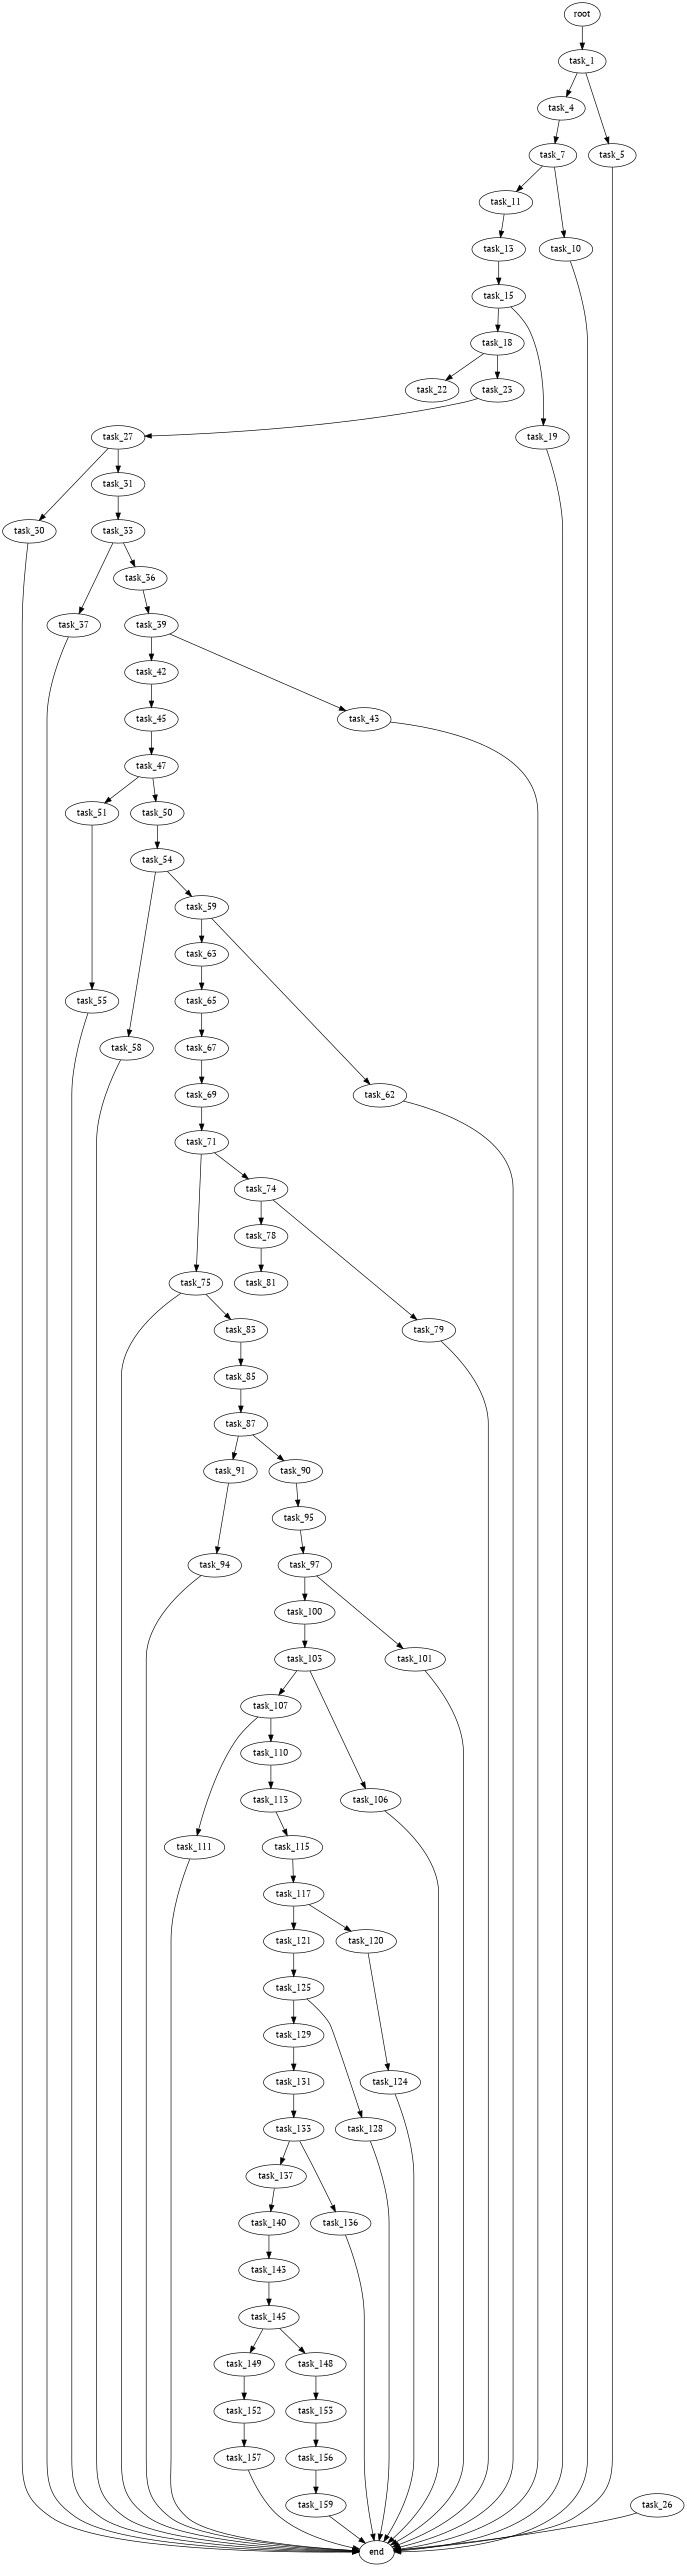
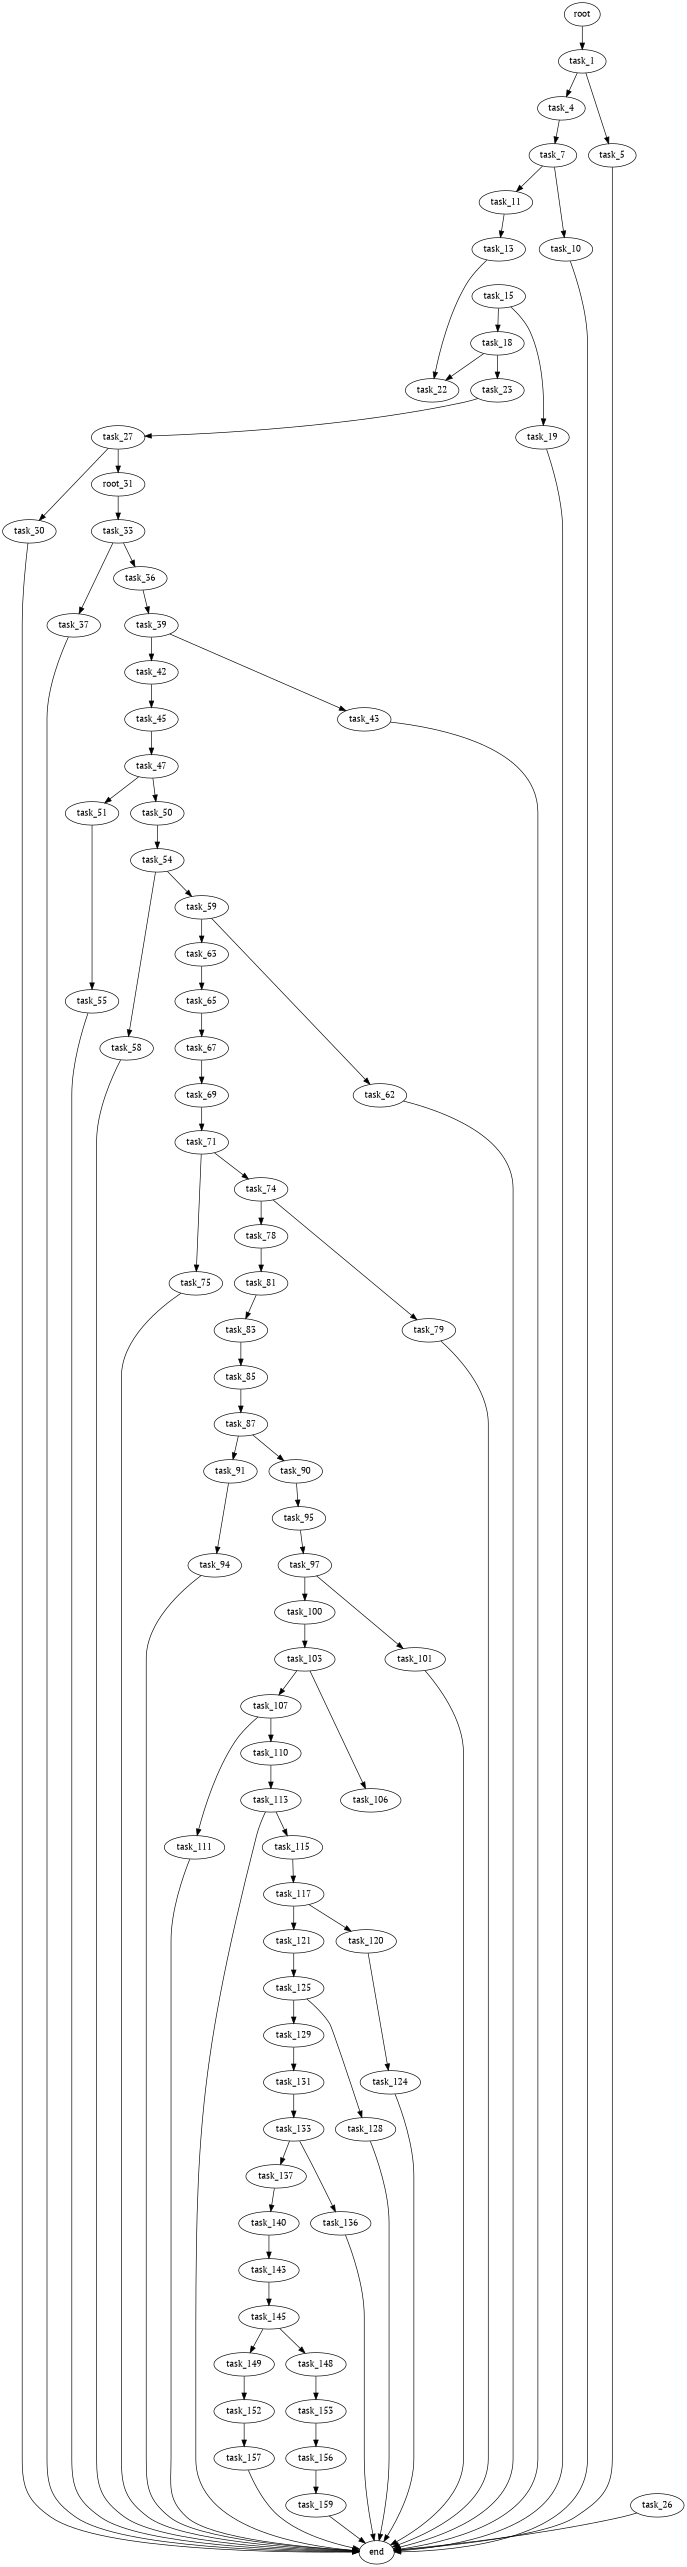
(499, 270) -> (453, 312)
(118, 484) -> (118, 484)
(216, 1304) -> (252, 1304)
(439, 2172) -> (197, 2231)
